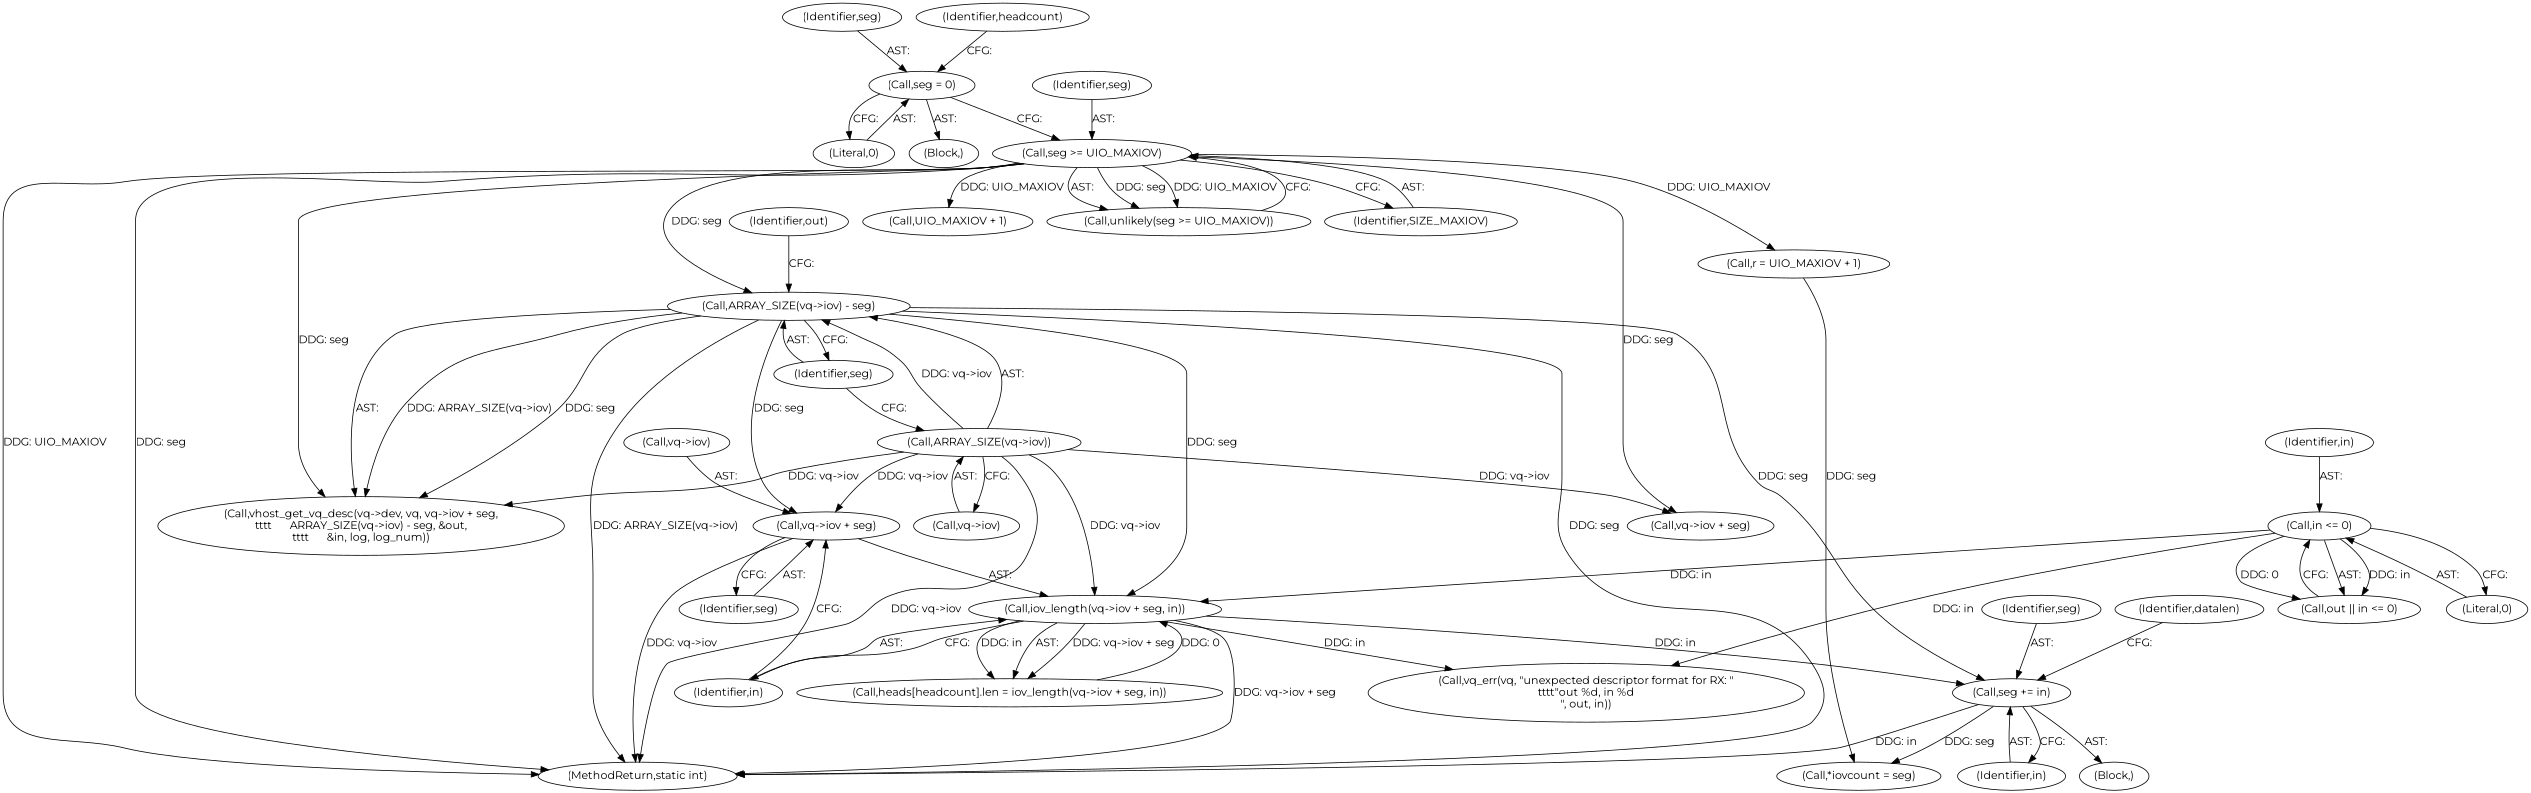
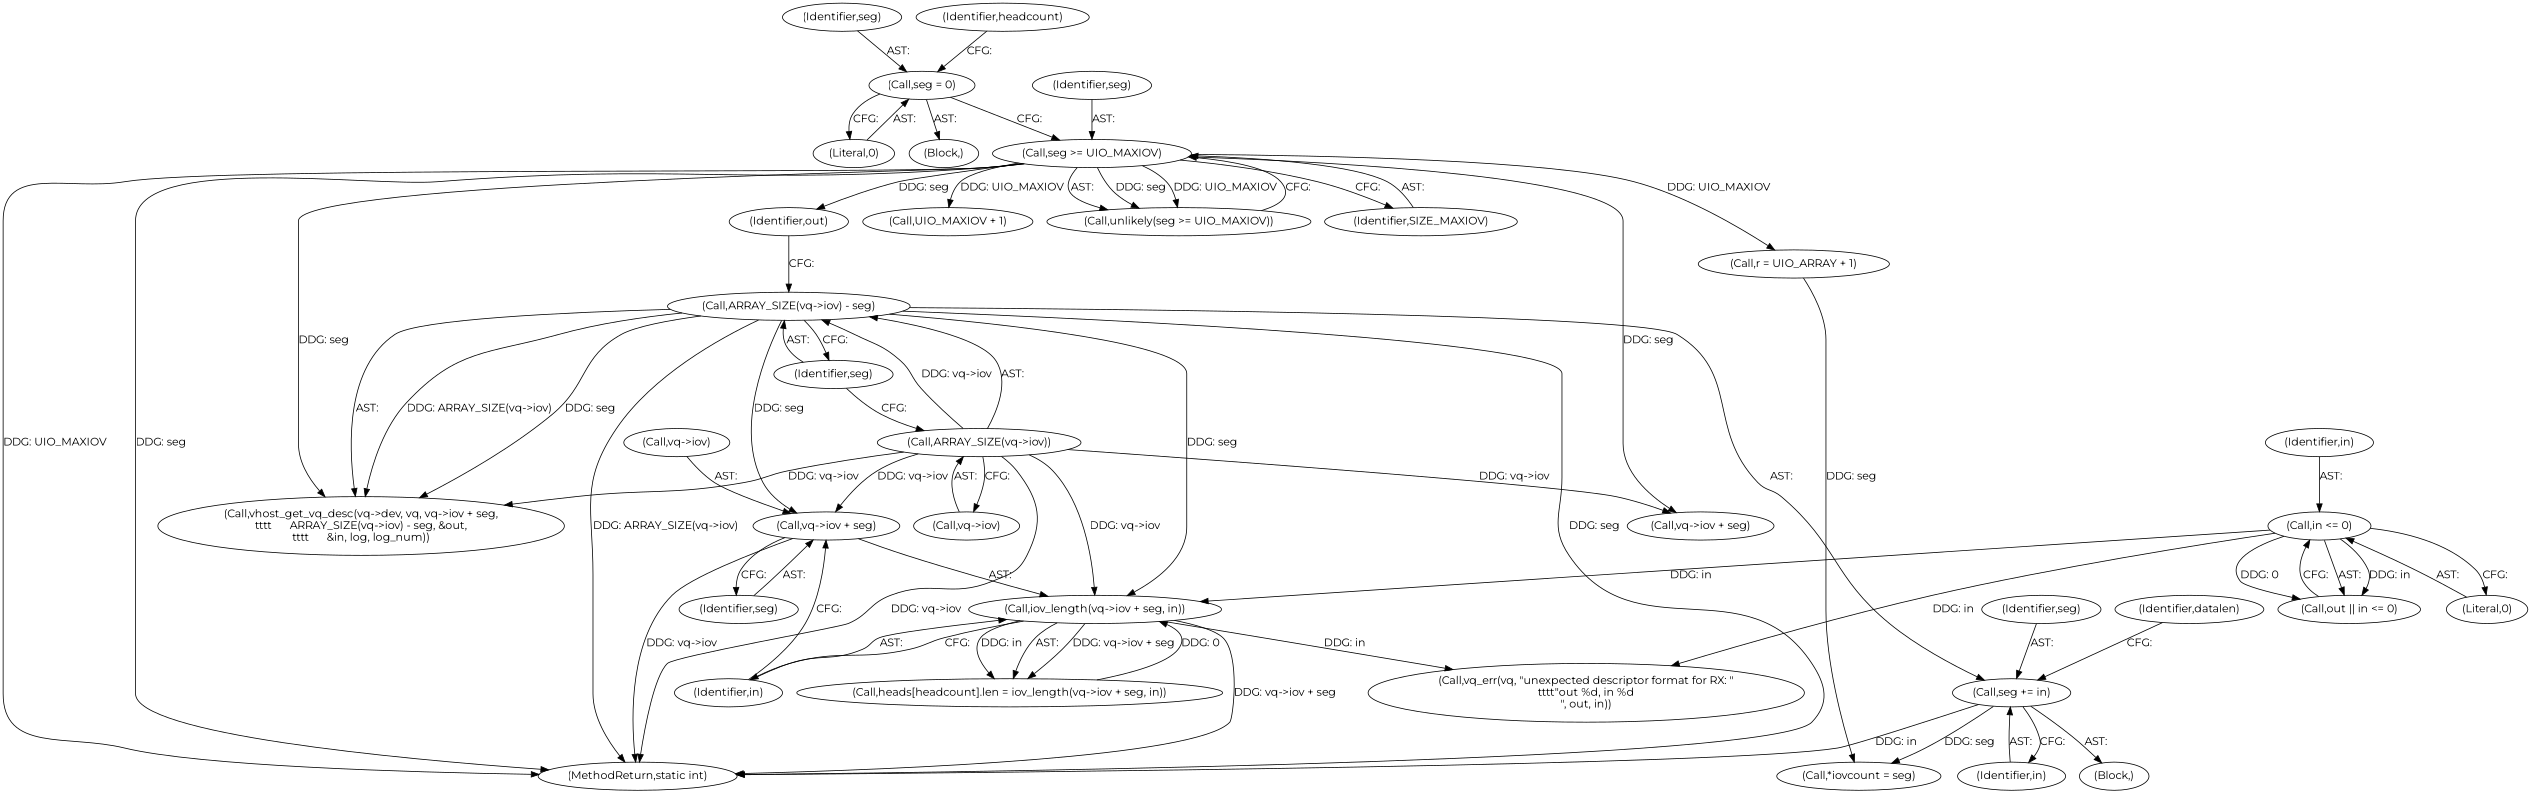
(719, 183) -> (921, 178)
(1794, 264) -> (1794, 264)
(1783, 477) -> (1783, 477)
(1582, 642) -> none
